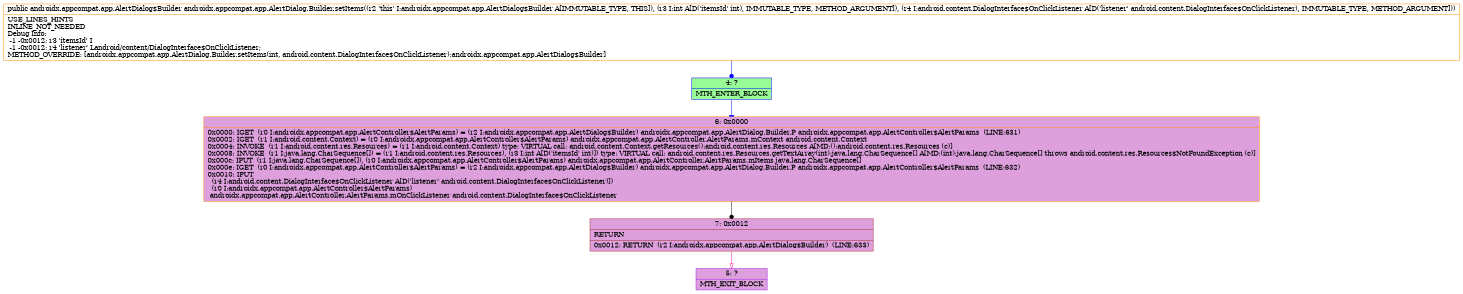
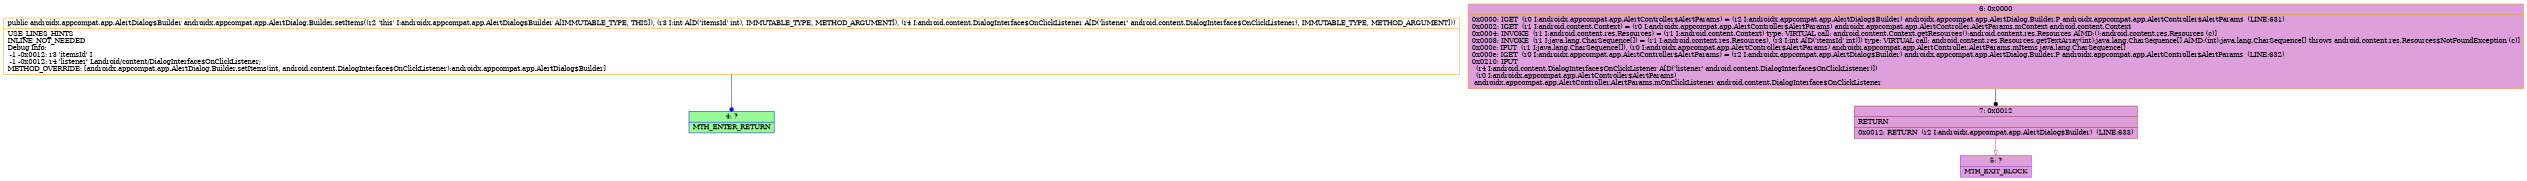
(732, 94) -> (732, 127)
(732, 107) -> none
(233, 175) -> (1497, 62)
